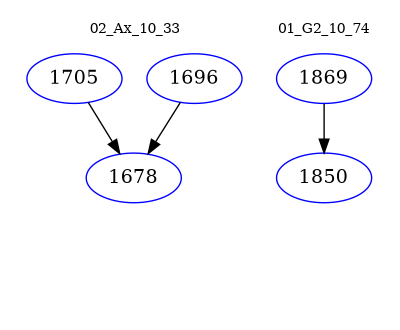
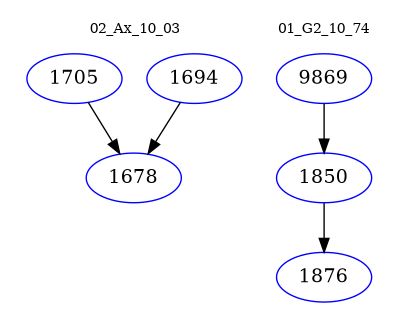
(135, 30) -> (135, 30)
(194, 79) -> (194, 79)
(324, 79) -> (324, 79)
none -> (324, 277)
